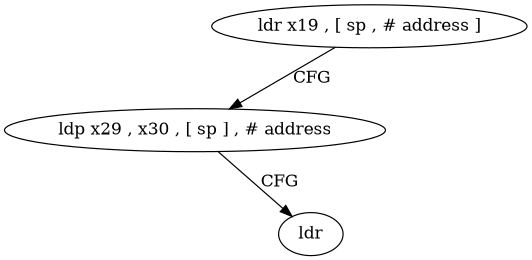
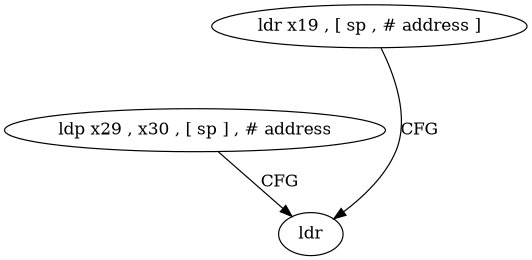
(288, 75) -> (400, 138)
